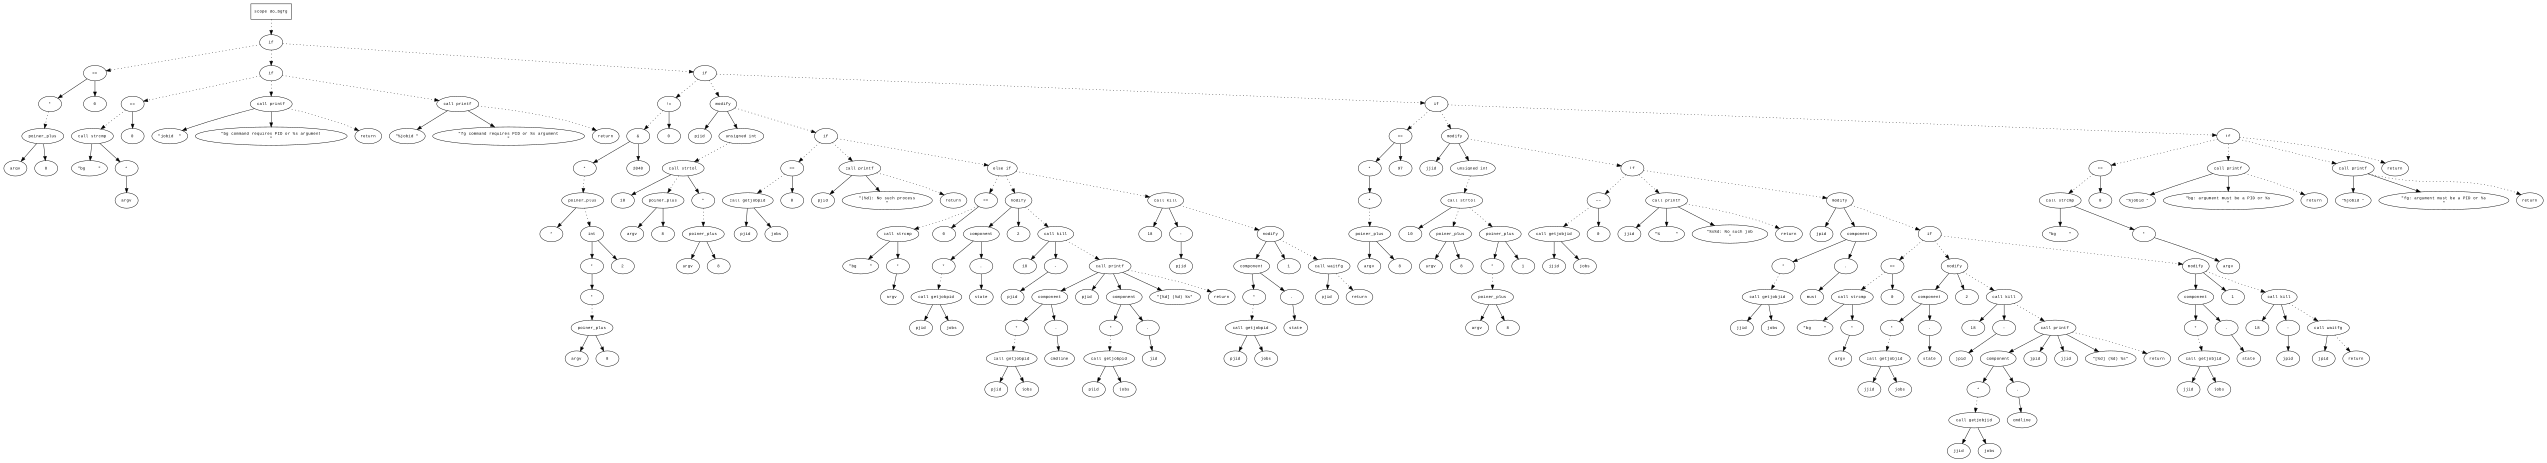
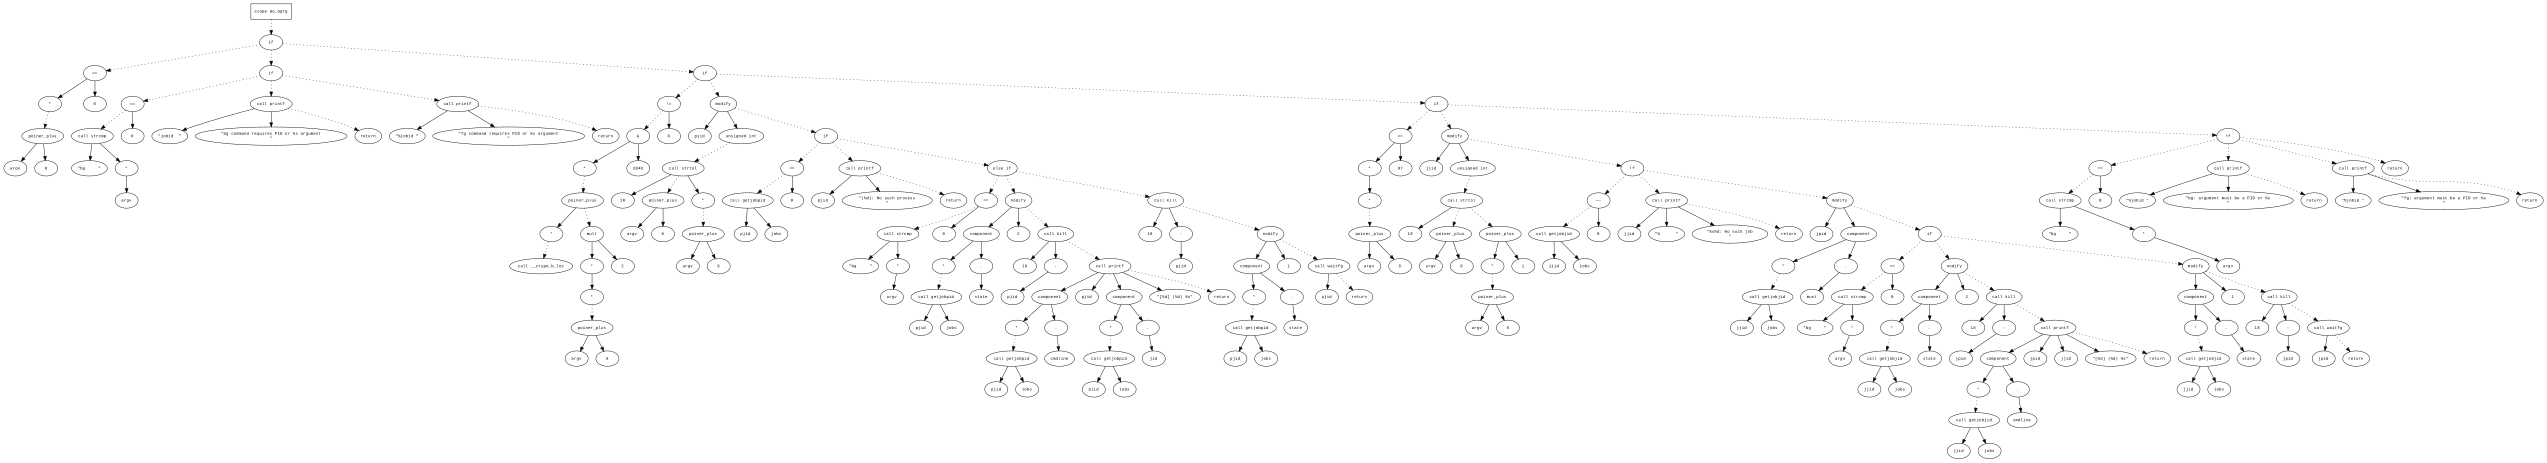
(592, 234) -> (592, 234)
none -> (541, 266)
